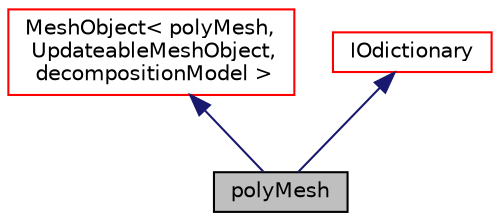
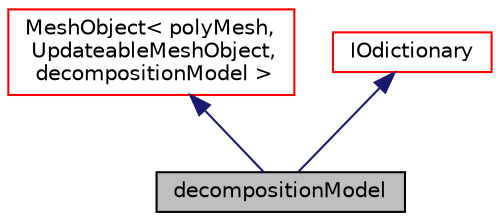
(281, 192) -> (281, 192)
